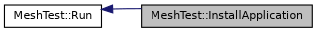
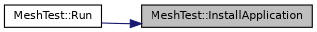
(127, 9) -> (116, 23)
